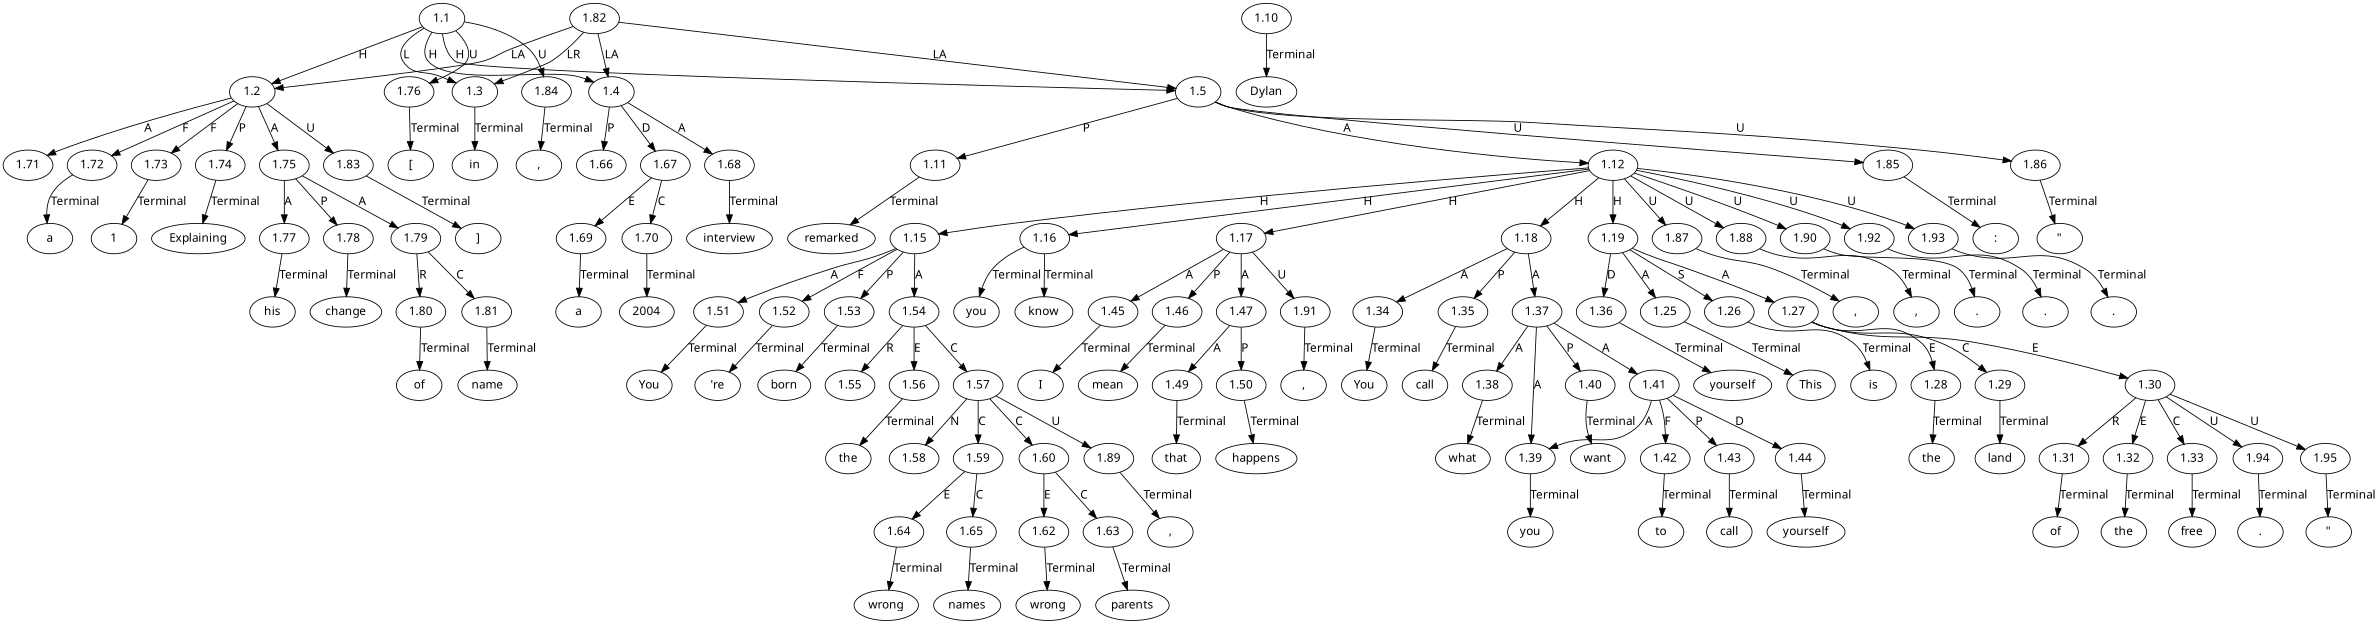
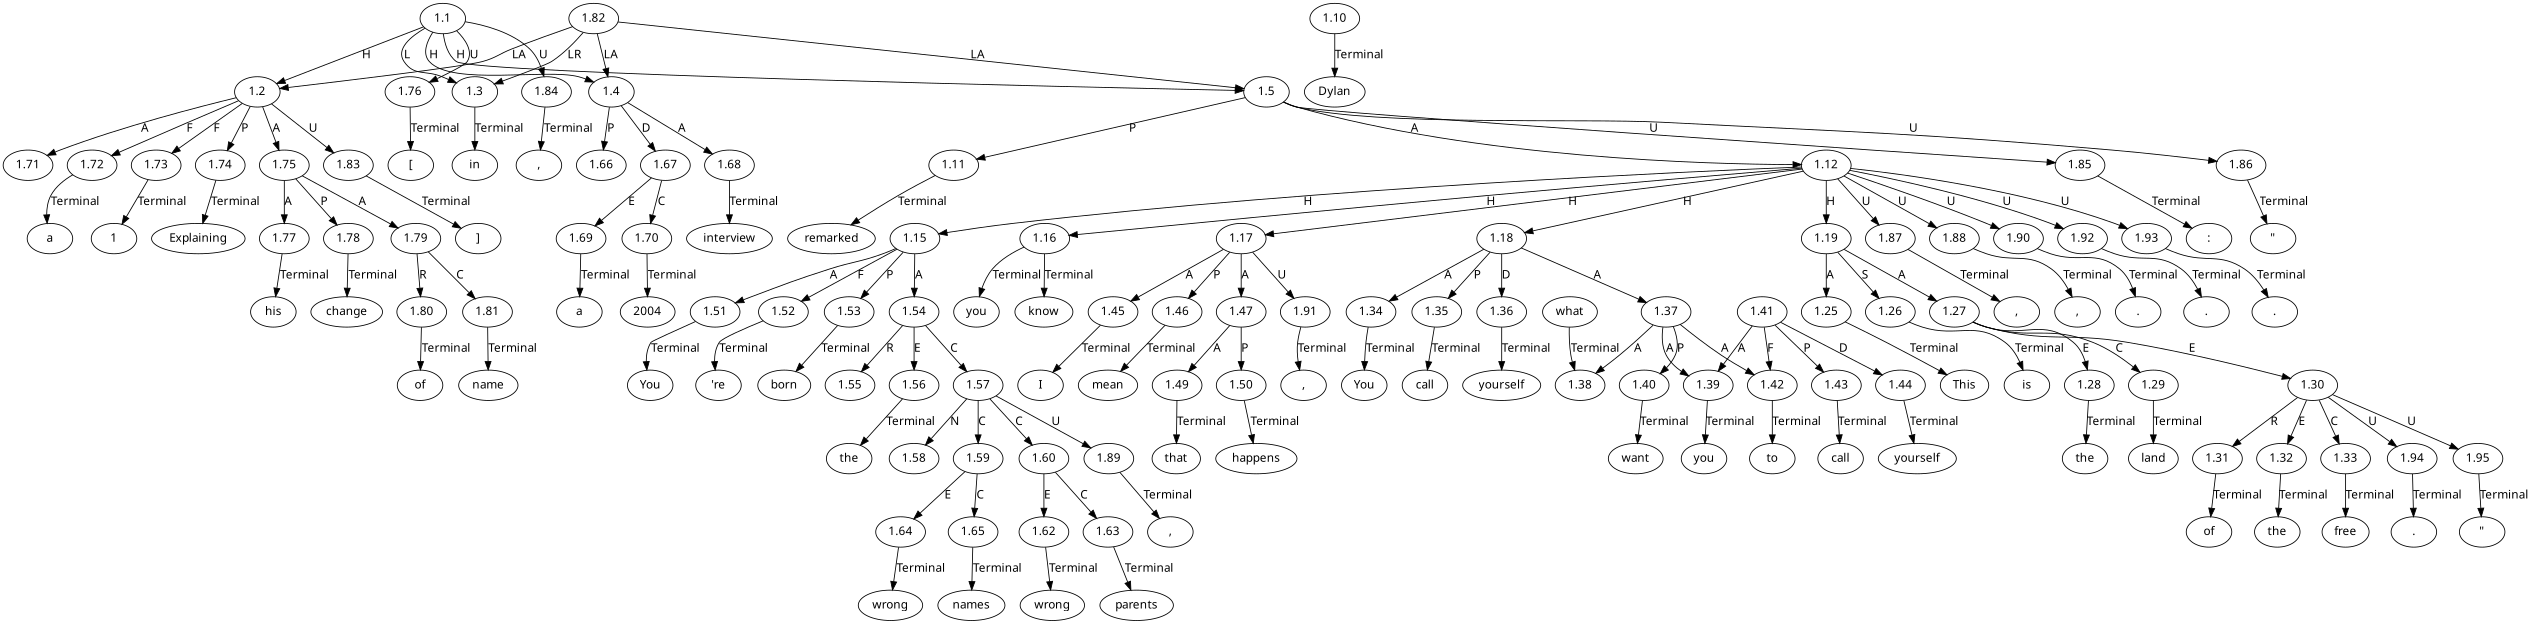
(1608, 271) -> (1502, 271)
(1592, 346) -> (1712, 349)
(1477, 418) -> (1570, 345)
